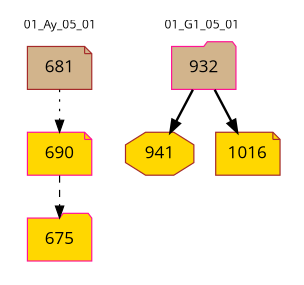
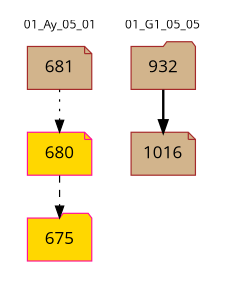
(203, 26) -> (163, 26)
(204, 68) -> (163, 68)
(60, 154) -> (60, 154)
(160, 154) -> none
(248, 154) -> (163, 154)
